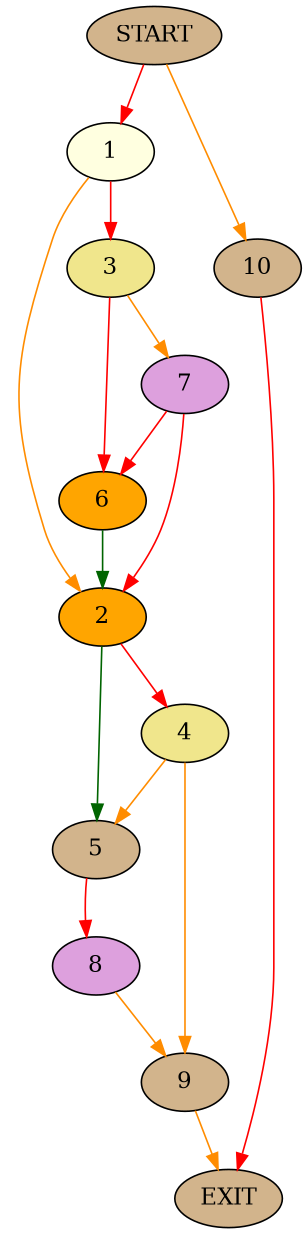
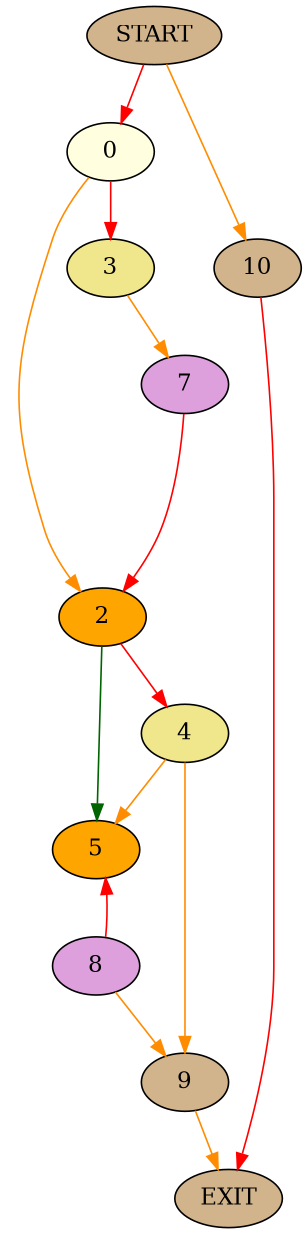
(111, 152) -> (111, 152)
(103, 501) -> none
(96, 850) -> (96, 850)
(85, 899) -> (107, 916)
